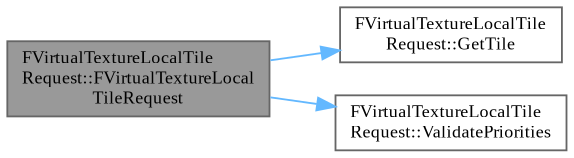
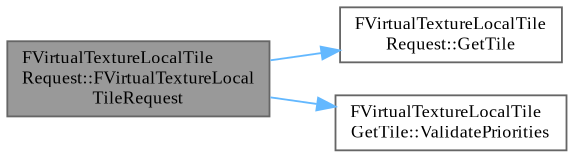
(451, 123) -> (451, 123)
